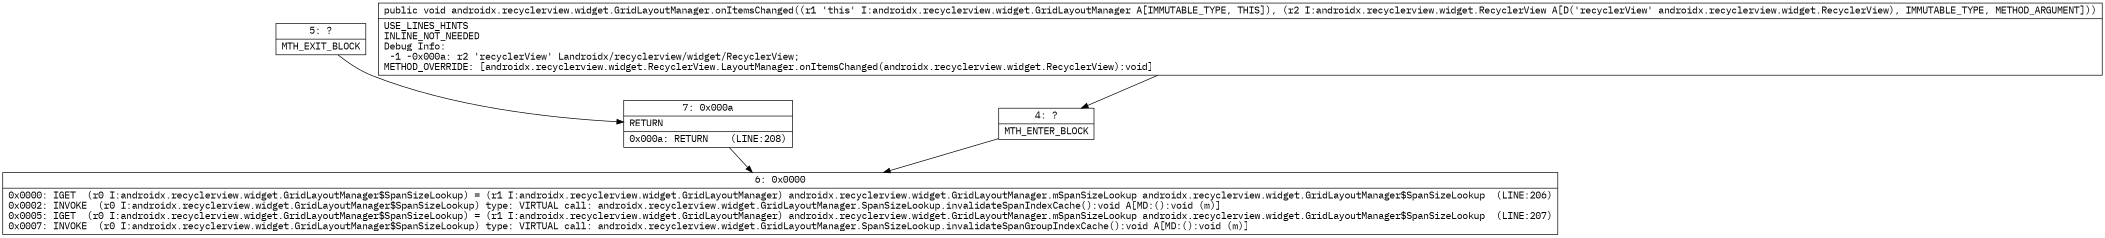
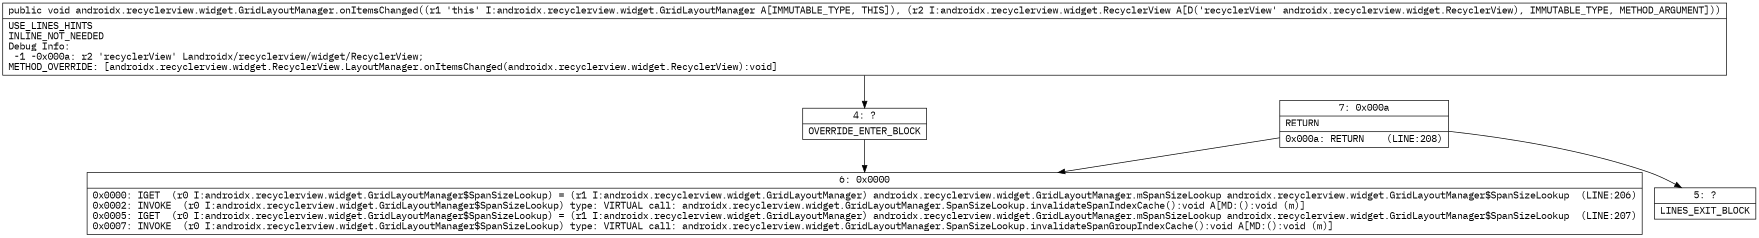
(321, 47) -> (1705, 211)
(473, 104) -> (1564, 150)
(1046, 131) -> (865, 131)
